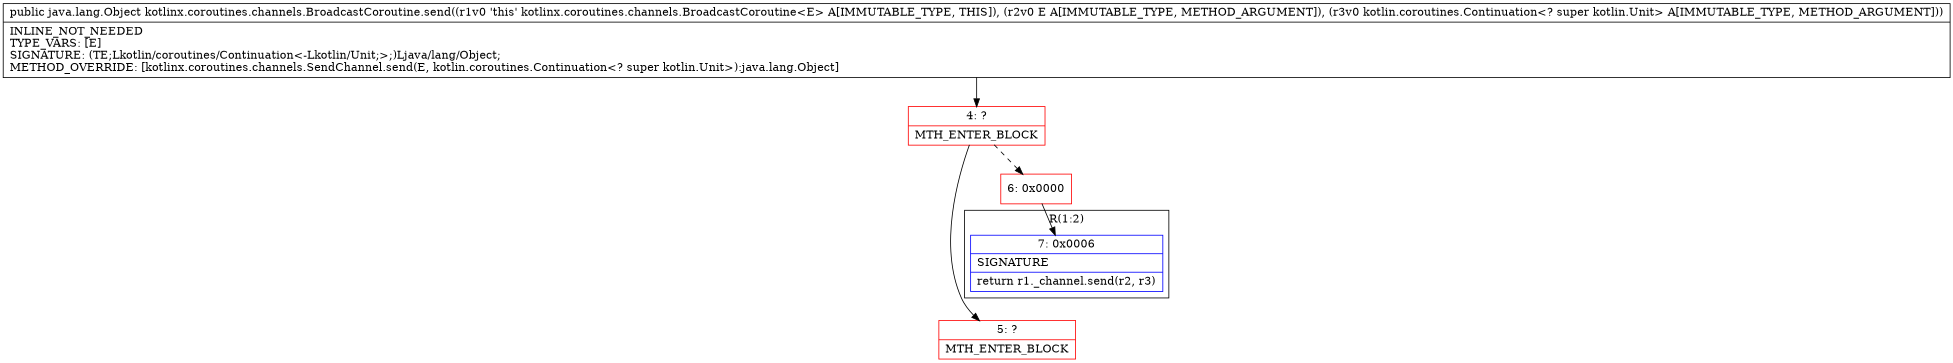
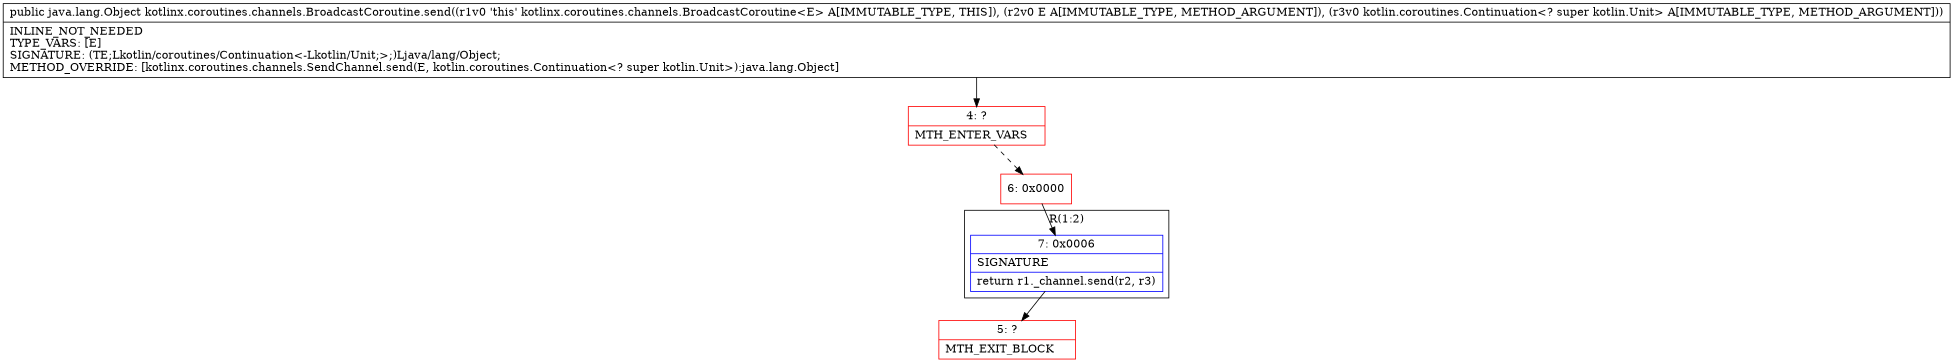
(977, 135) -> (971, 135)
(951, 232) -> (1036, 303)
(1007, 349) -> (1000, 349)
